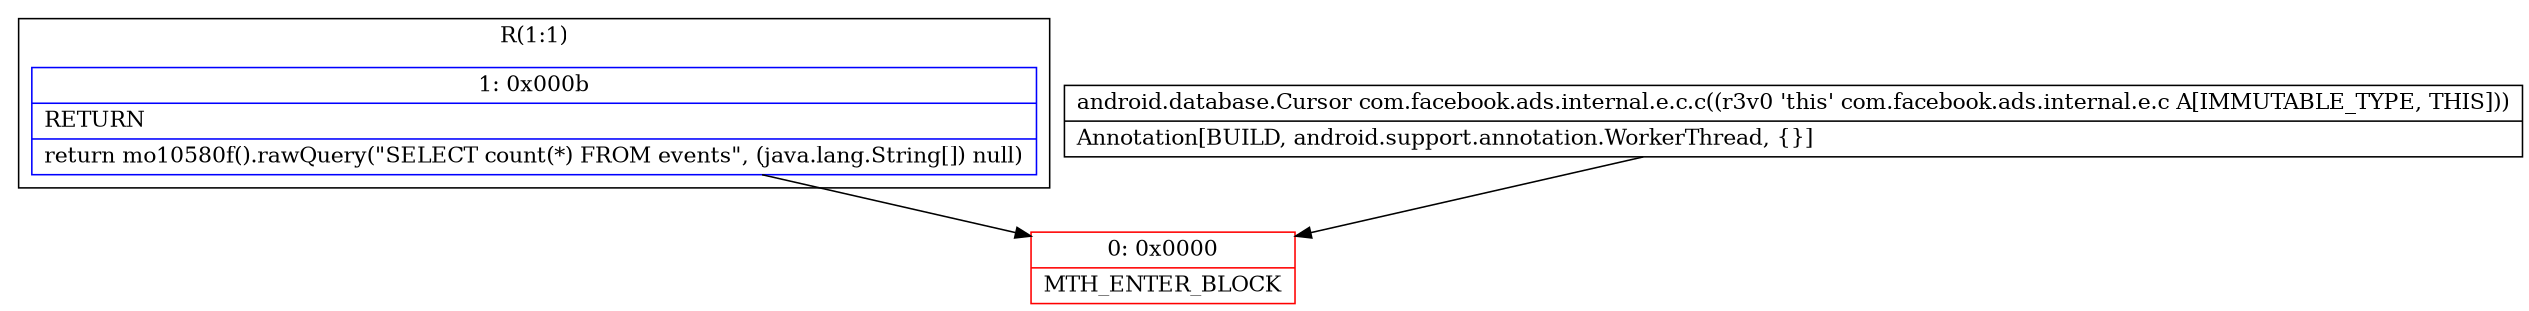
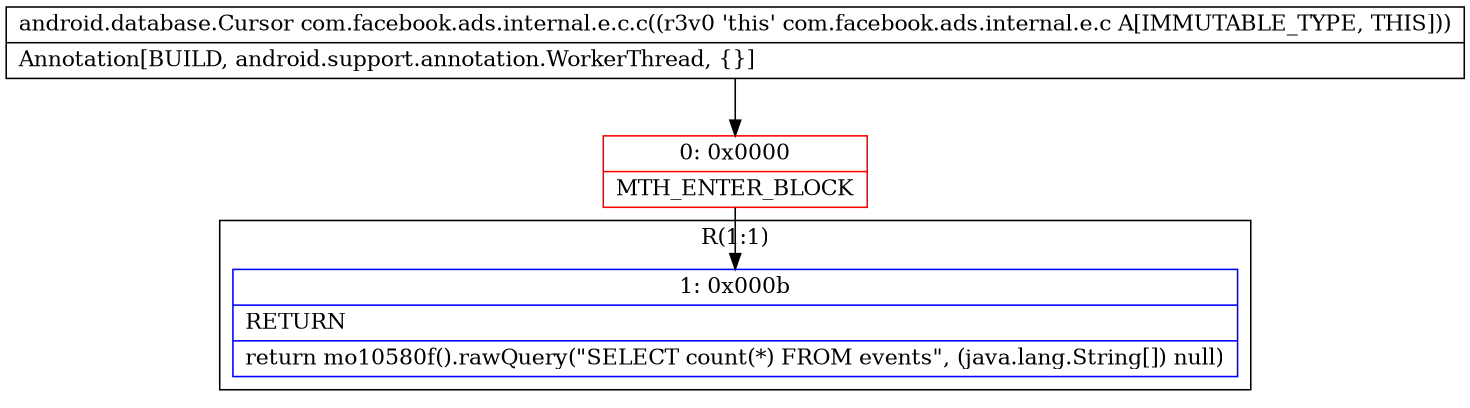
(889, 204) -> (735, 231)
